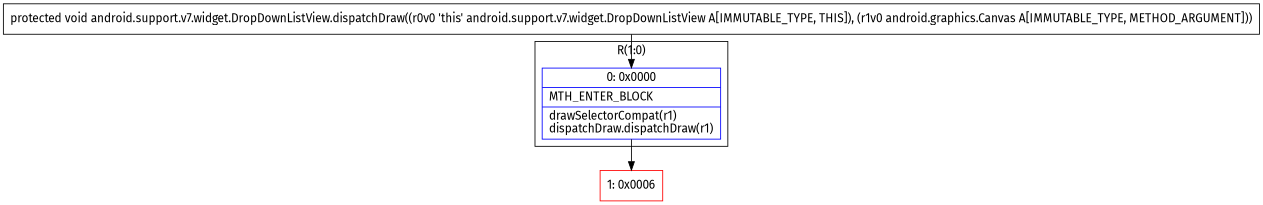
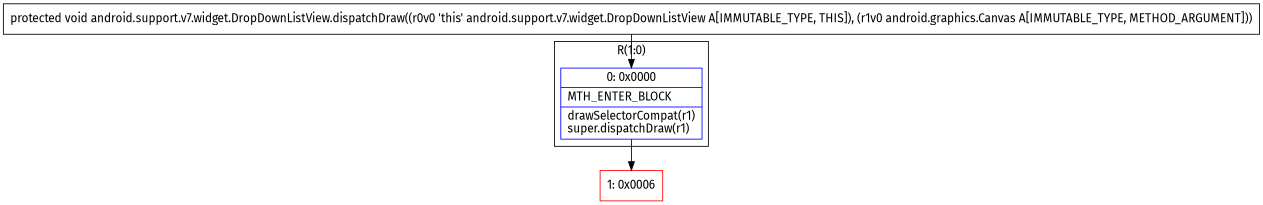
(631, 129) -> (629, 129)
